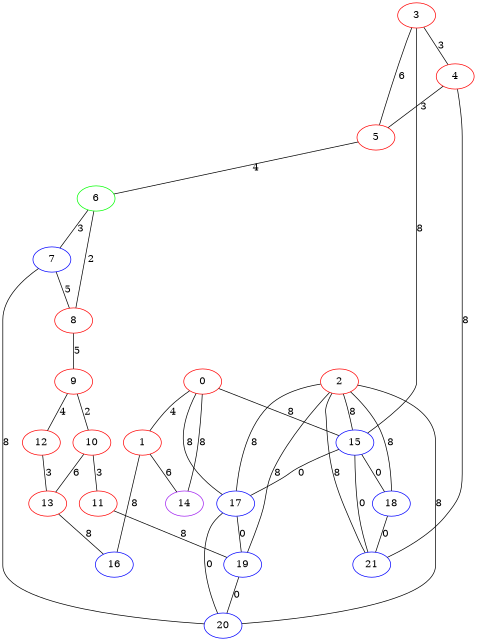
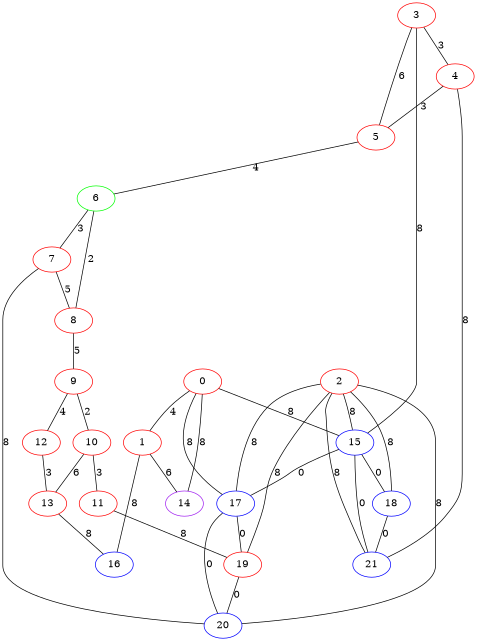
(52, 260) -> (52, 260)
(243, 565) -> (243, 565)
